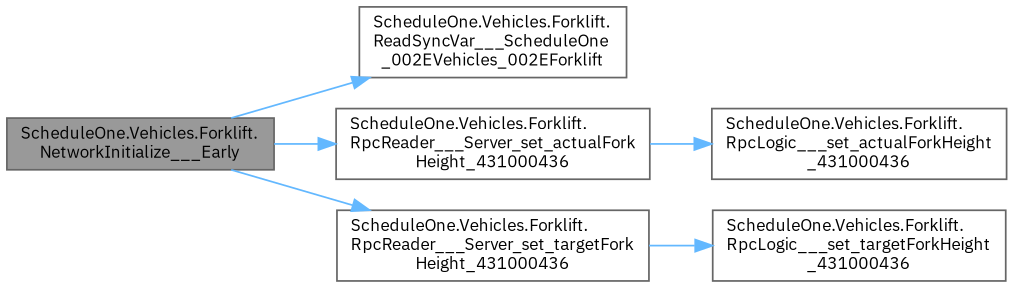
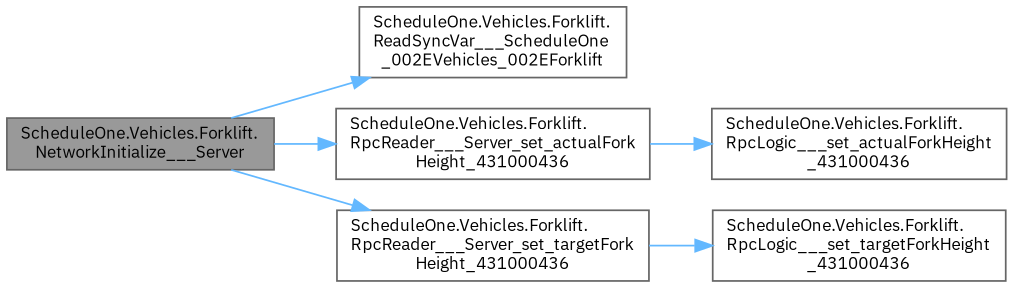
(140, 144) -> (140, 144)
